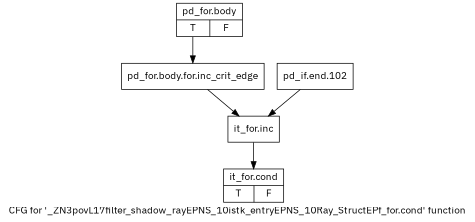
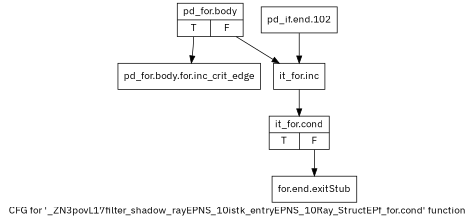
(220, 100) -> (255, 48)
none -> (314, 189)
